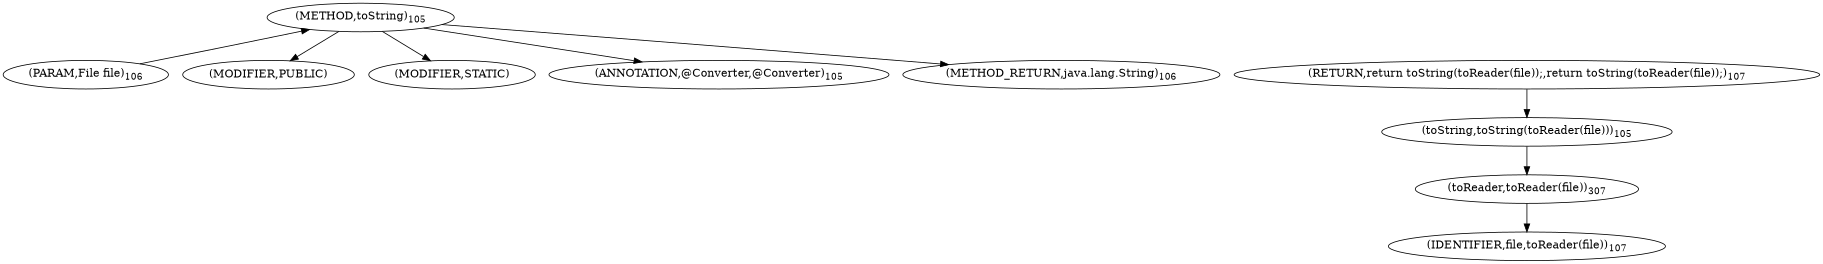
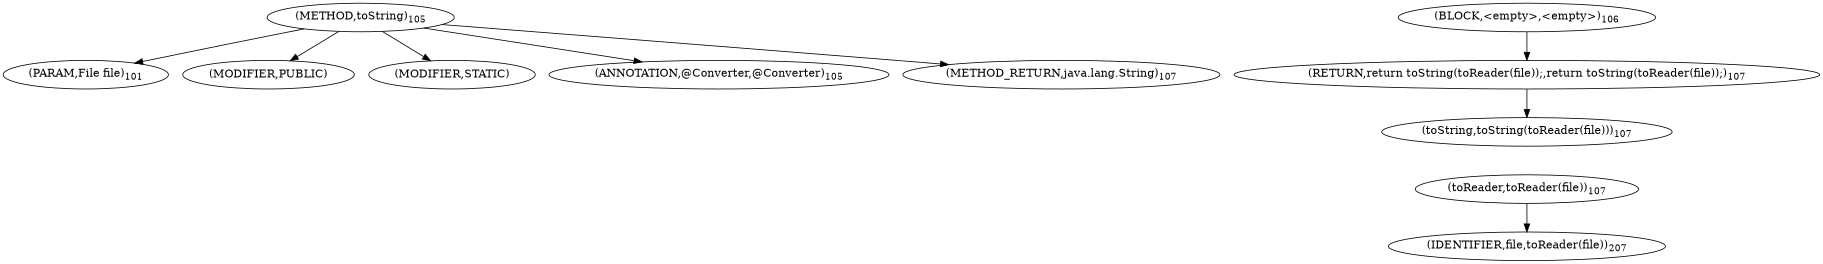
none -> (1527, 17)
(221, 48) -> (223, 45)
(134, 73) -> (134, 73)
(1168, 73) -> (1168, 73)
(1623, 131) -> (1623, 131)
(1527, 157) -> none
(1597, 188) -> (1597, 188)
(1618, 245) -> (1618, 245)
